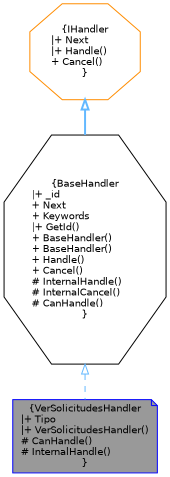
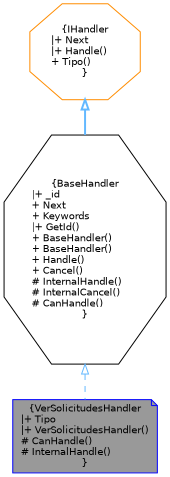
(85, 52) -> (85, 52)
